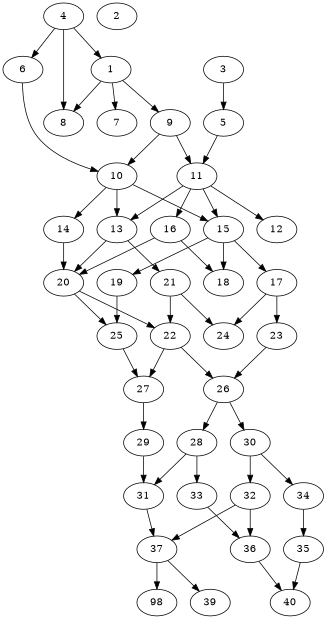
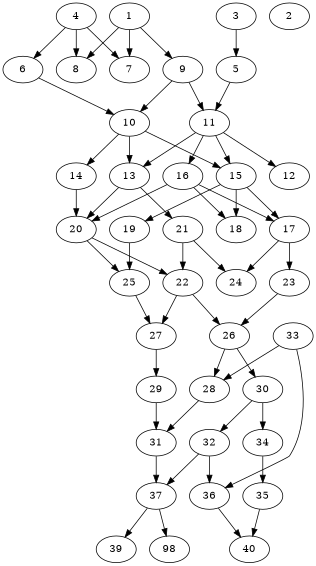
(85, 40) -> (100, 40)
none -> (231, 200)
(197, 466) -> (255, 361)
